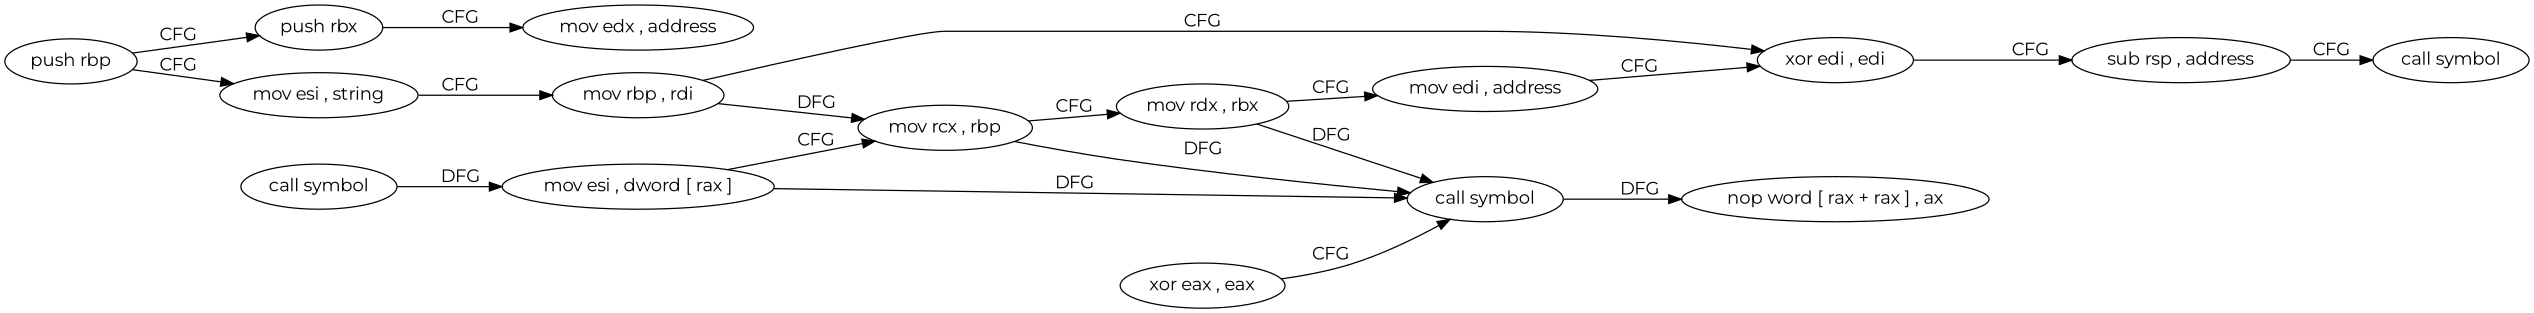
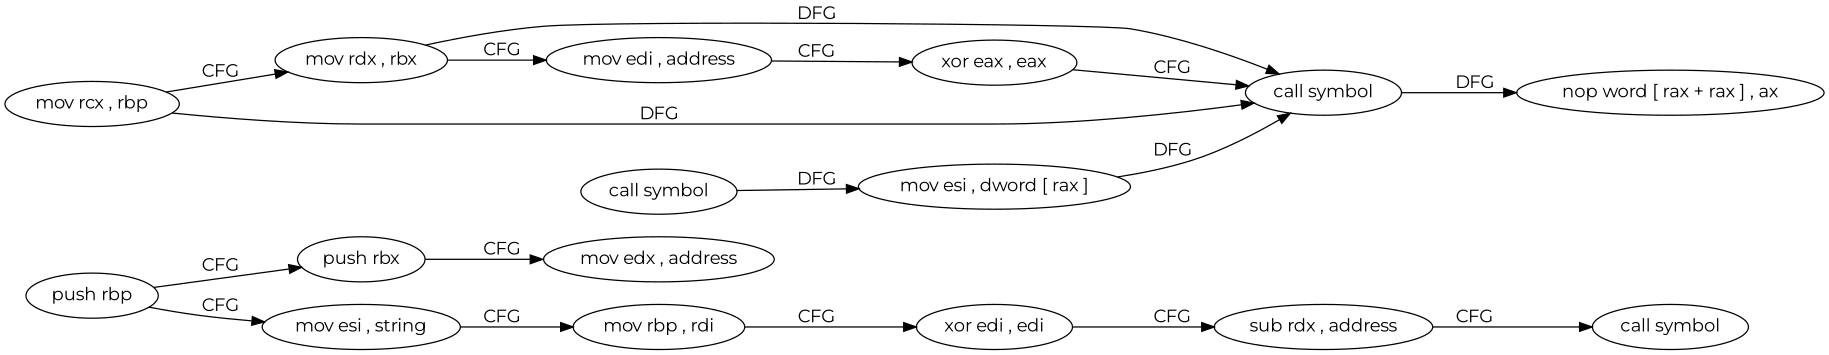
(2181, 60) -> (1323, 327)
(1668, 74) -> (835, 61)
(785, 111) -> none
(795, 157) -> none
